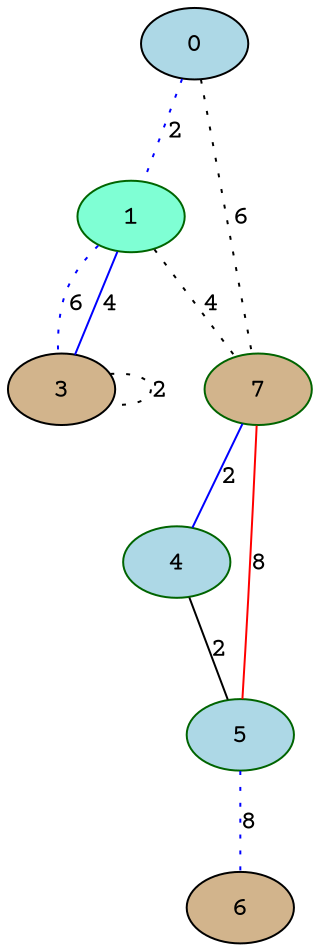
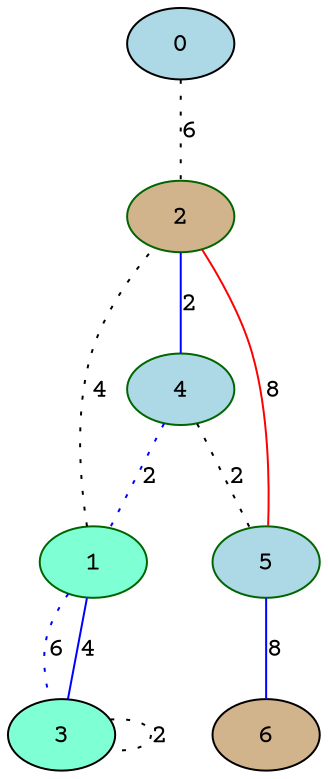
(163, 130) -> (137, 476)
(62, 389) -> (62, 735)
(258, 389) -> (181, 216)
(209, 648) -> (223, 476)
(240, 821) -> (266, 648)
